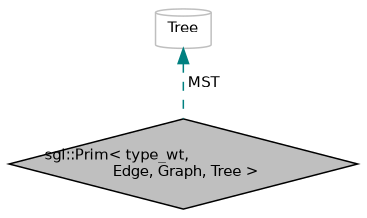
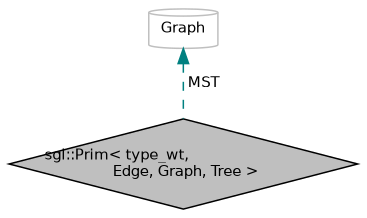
(183, 29) -> (183, 29)
